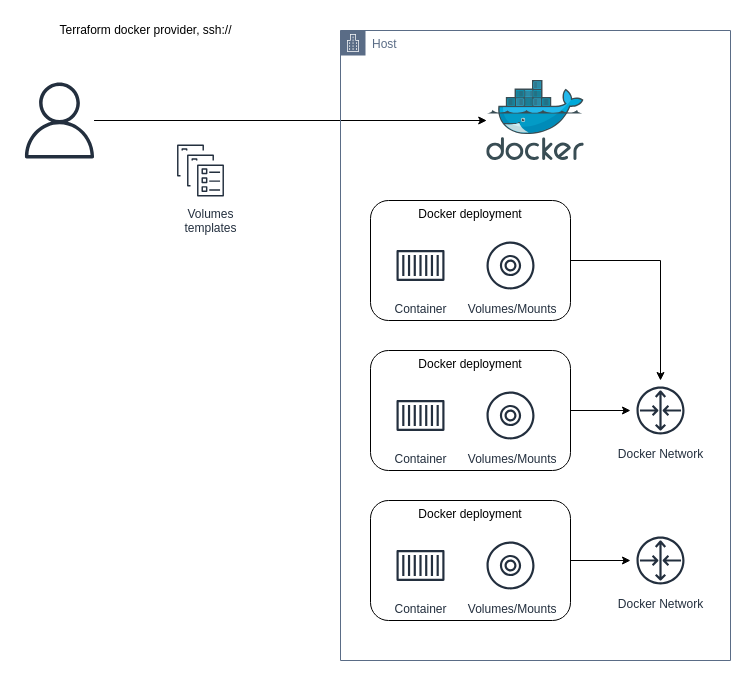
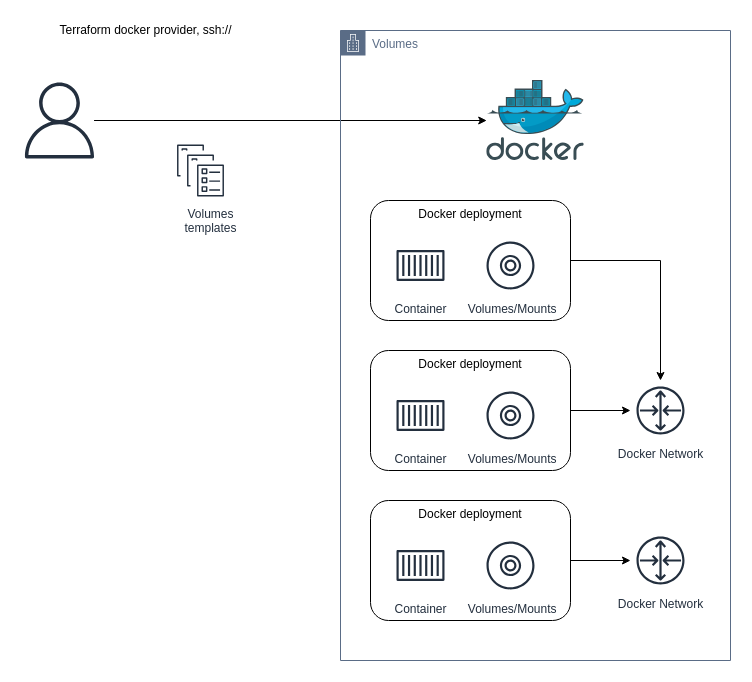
(386, 45) -> (394, 45)
